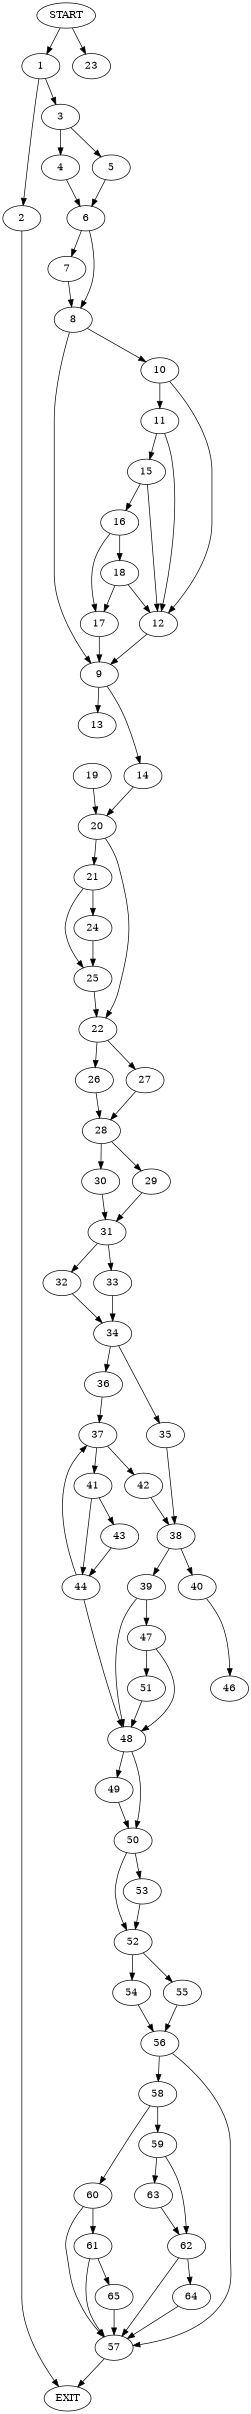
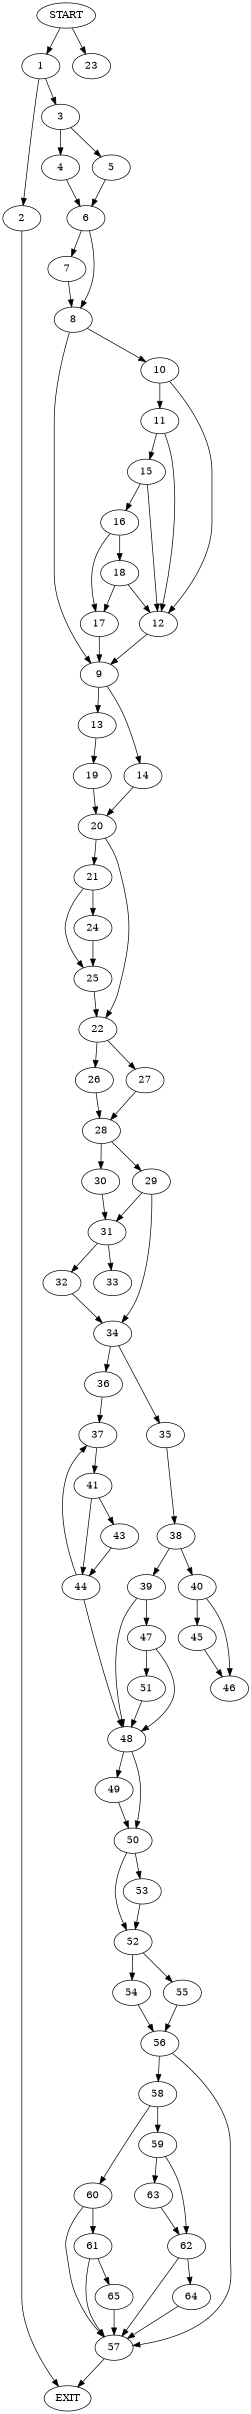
none -> (95, 747)
(113, 1305) -> (148, 1258)
(144, 1486) -> none
none -> (197, 1638)
